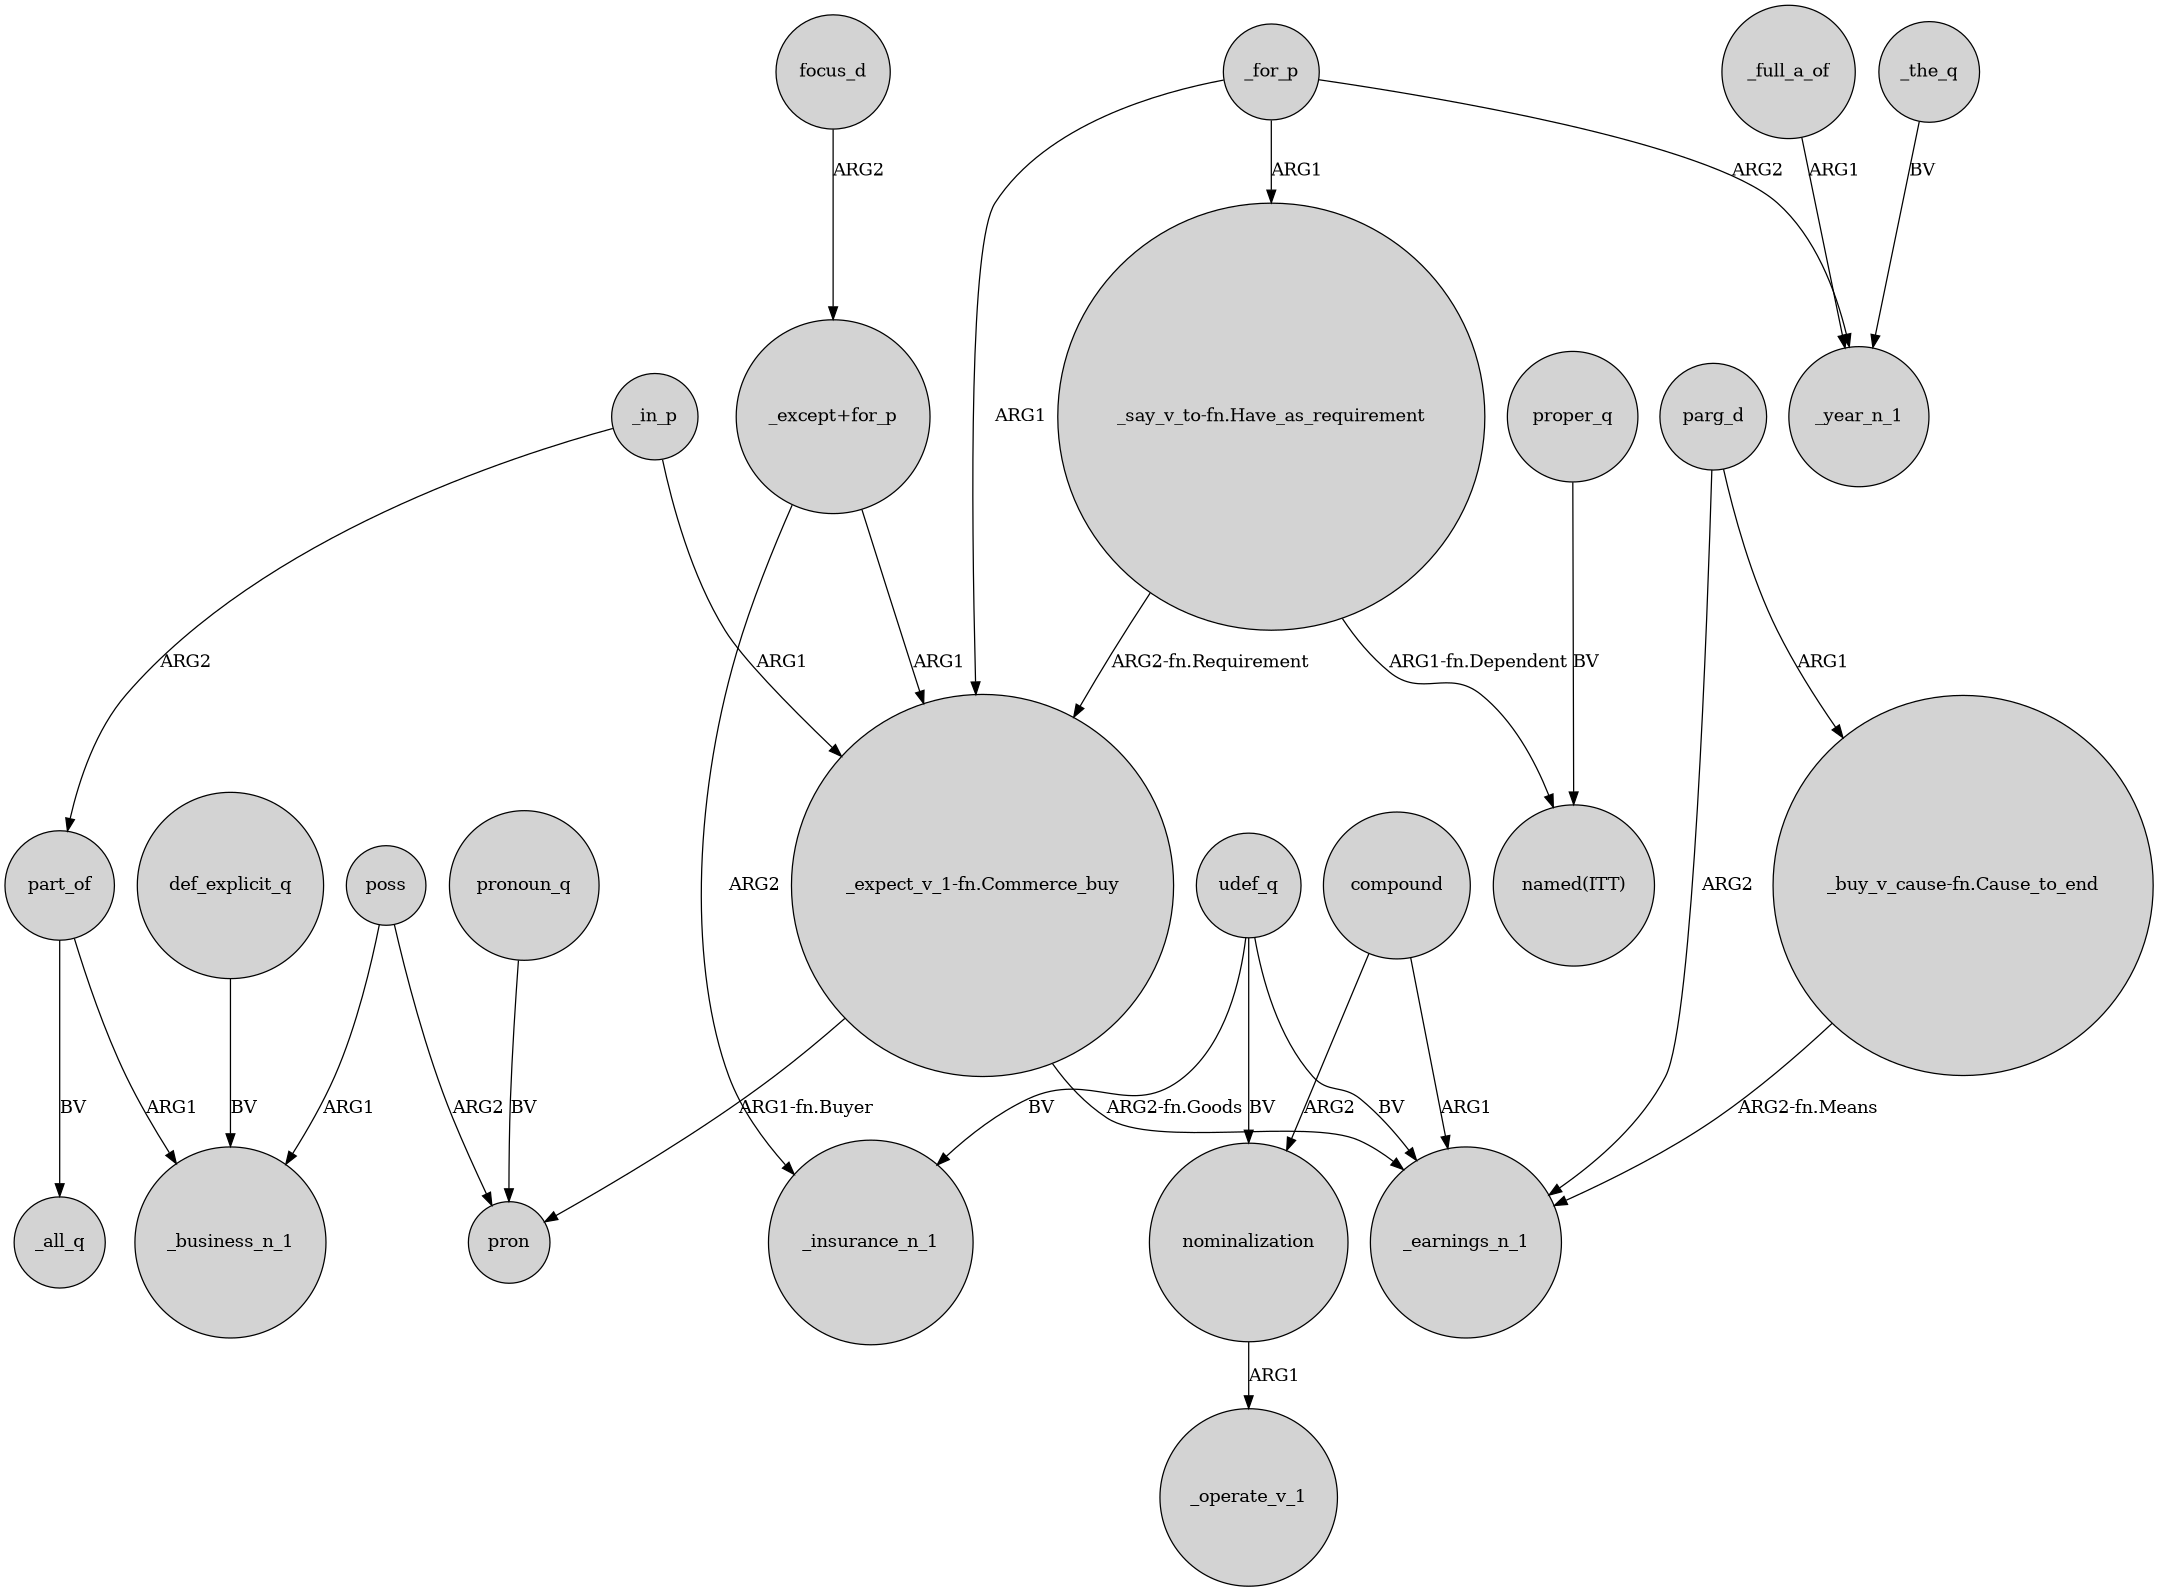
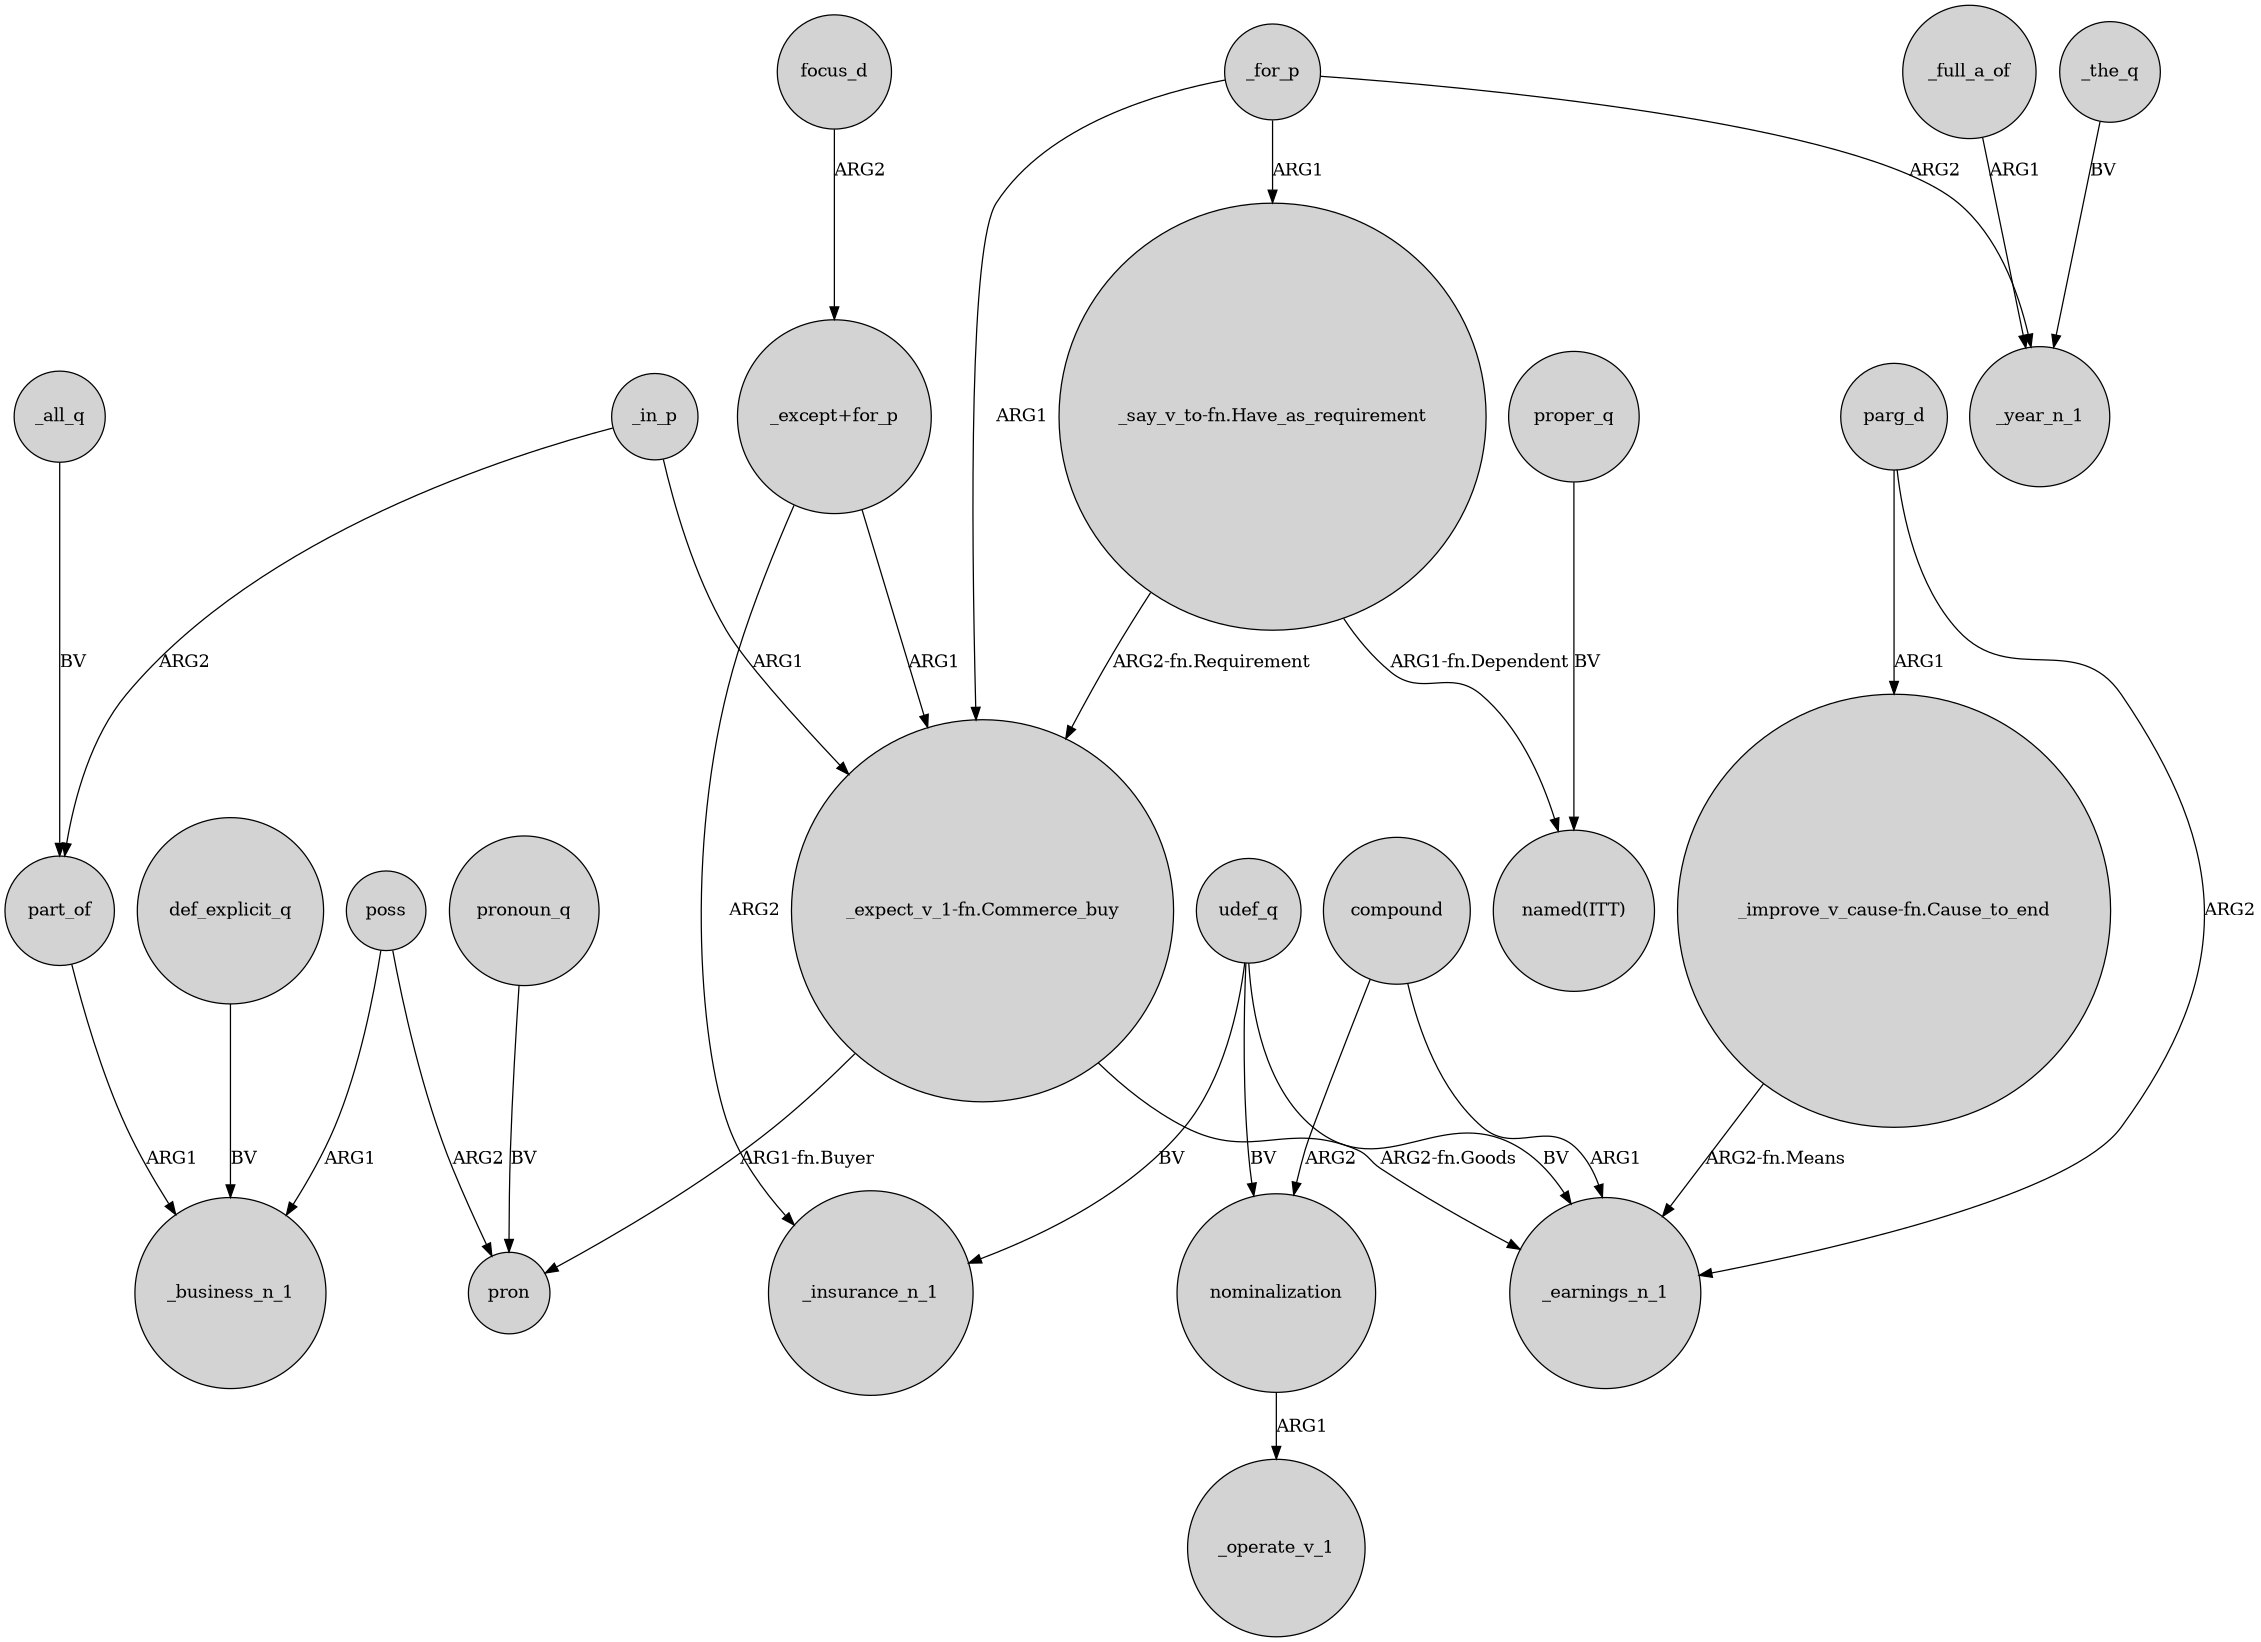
(1963, 885) -> (1894, 911)
(60, 1062) -> (60, 653)
